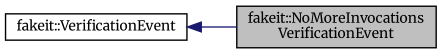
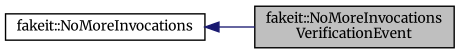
(96, 27) -> (105, 27)
